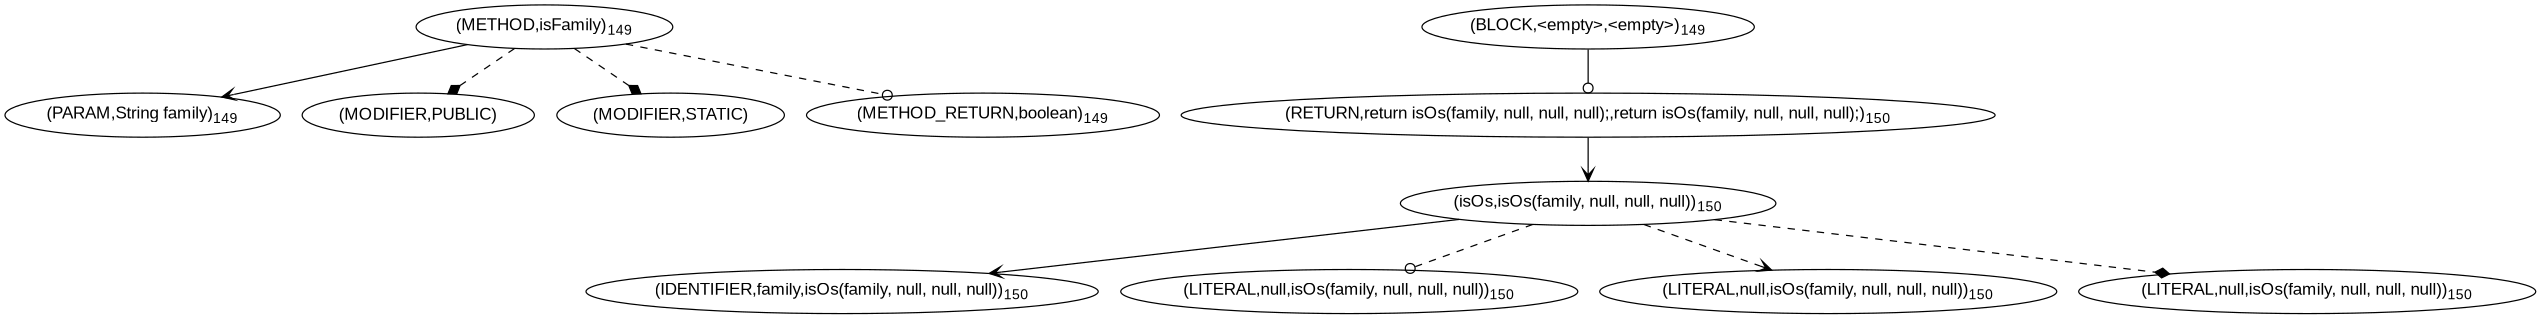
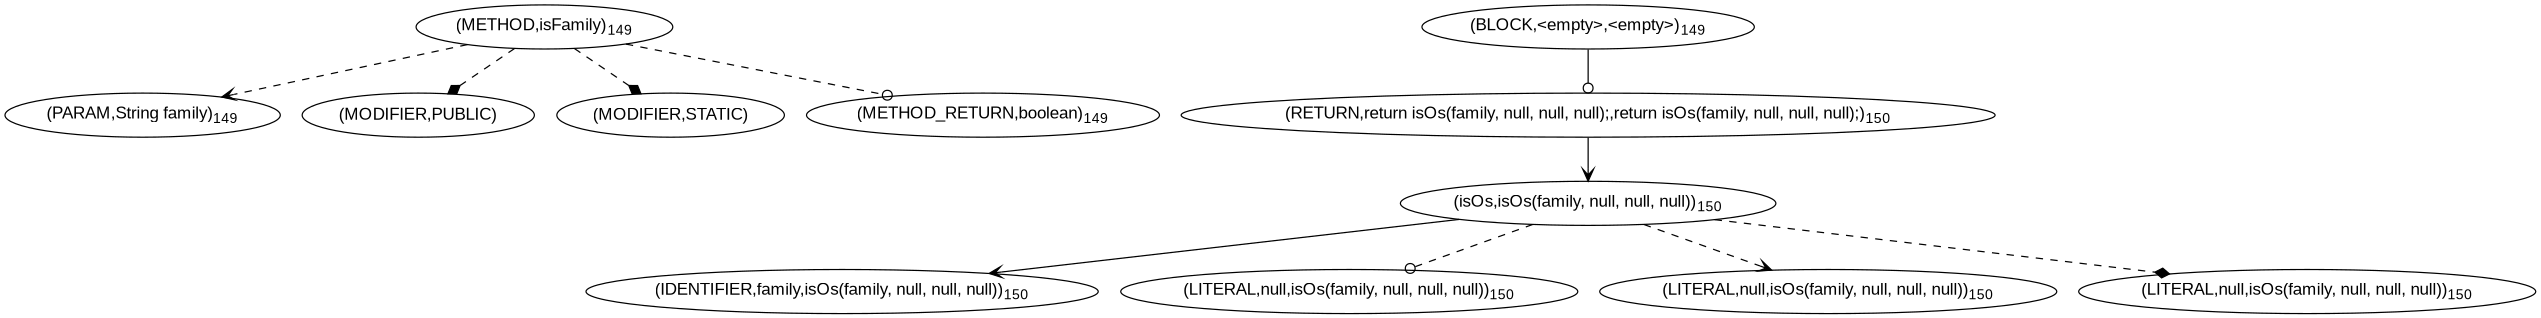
(351, 69) -> (351, 69)
